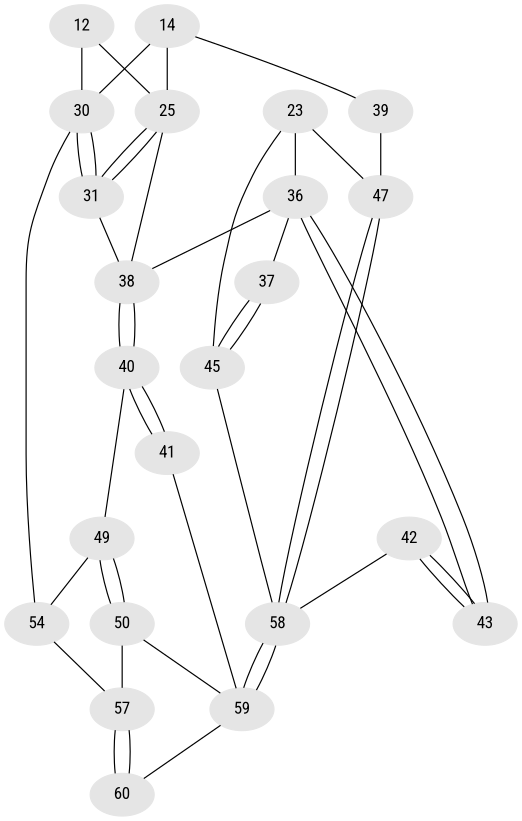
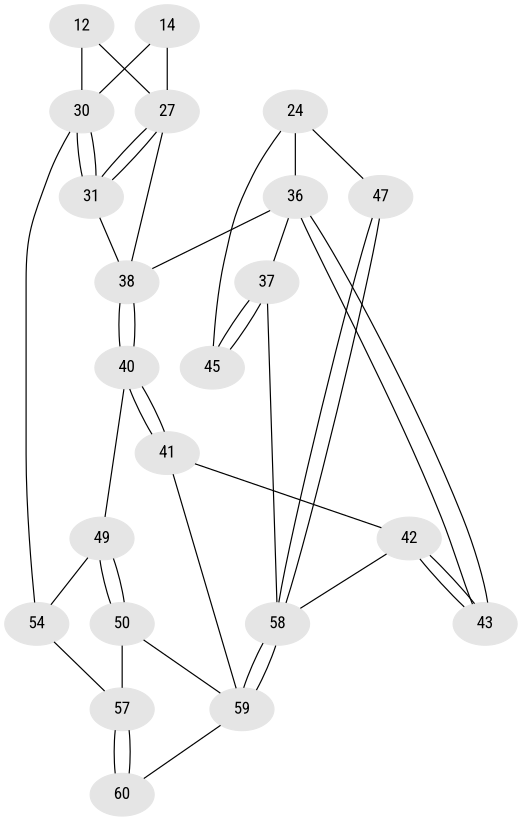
(167, 111) -> (167, 111)
(295, 111) -> (295, 111)
(381, 111) -> none
(244, 496) -> (272, 453)
none -> (288, 496)
